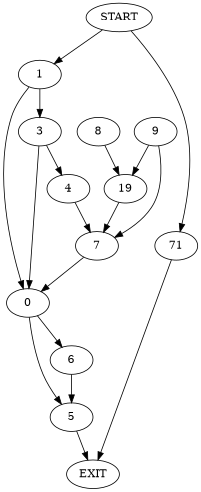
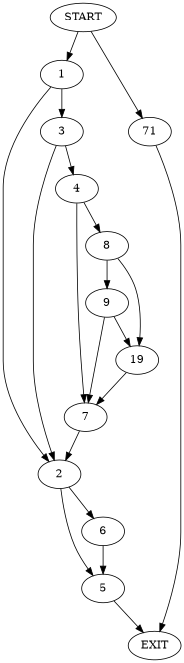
none -> (90, 214)
none -> (107, 271)
(28, 303) -> (59, 474)
